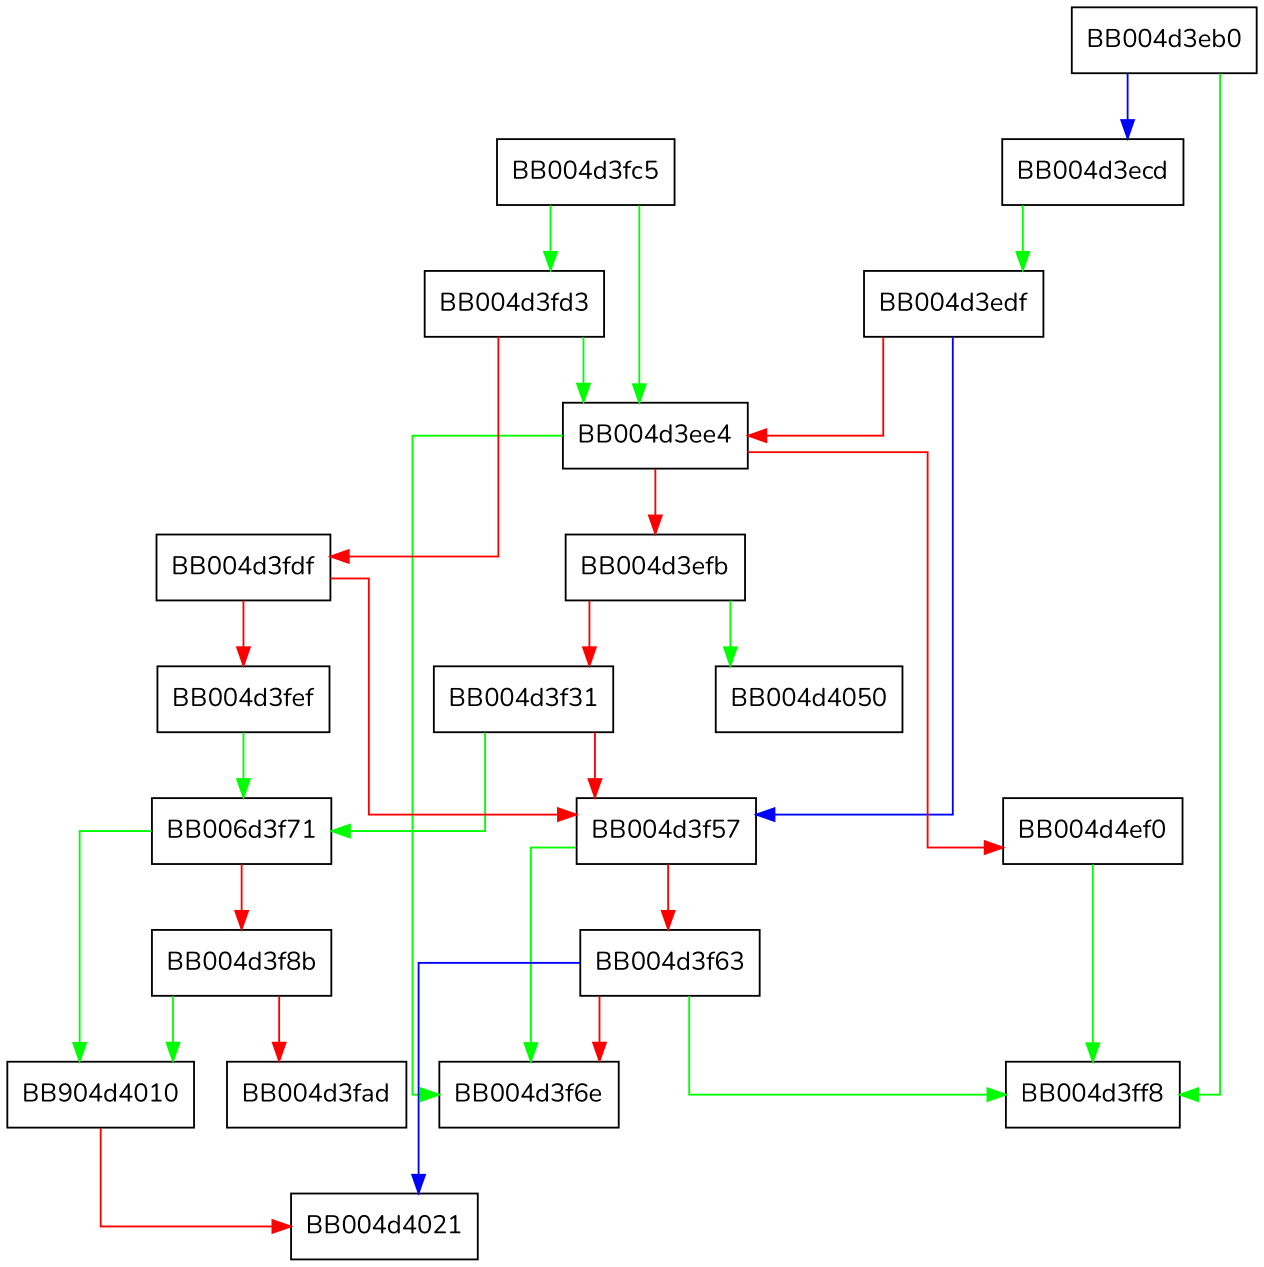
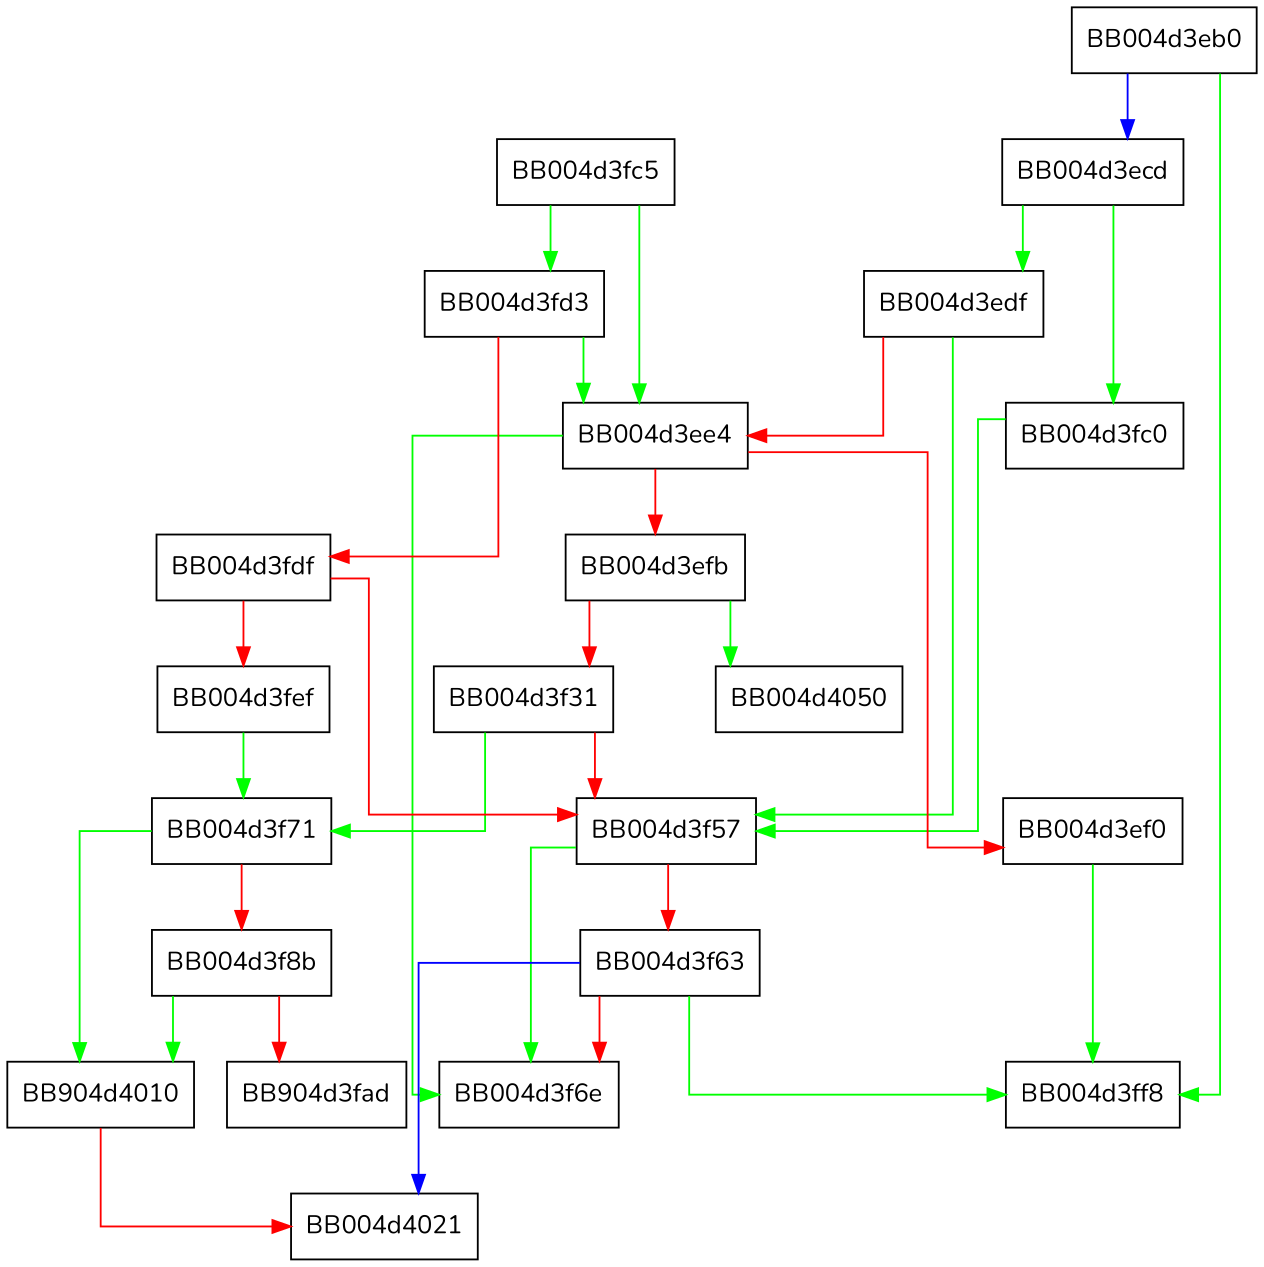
none -> (1095, 436)
(953, 665) -> (953, 665)
(242, 831) -> (242, 831)
(1093, 831) -> (1093, 831)
(317, 1095) -> (317, 1095)
